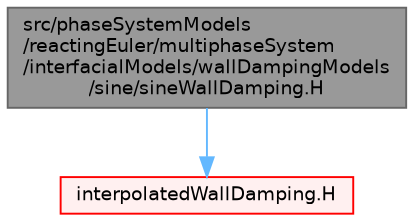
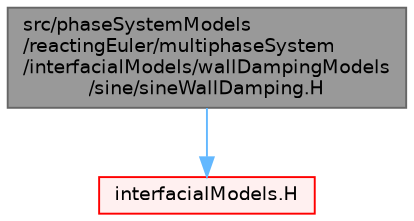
(207, 195) -> (207, 195)
